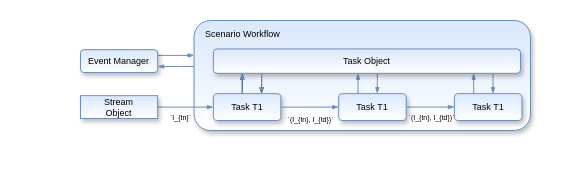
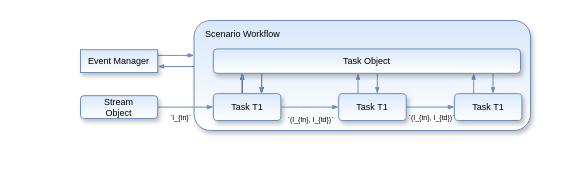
(119, 61) -> (119, 61)
(119, 107) -> (119, 107)
